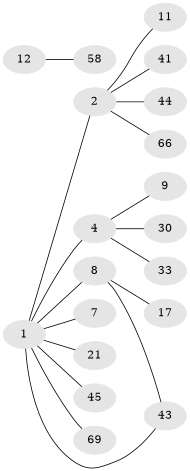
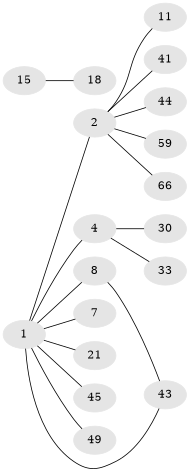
(24, 60) -> (24, 81)
(95, 60) -> (95, 81)
none -> (165, 144)
(165, 186) -> none
(165, 313) -> none
(95, 440) -> (95, 440)
